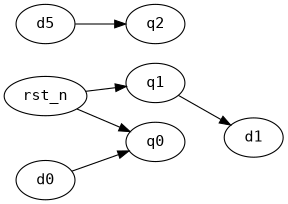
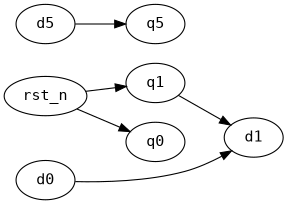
(155, 24) -> (155, 24)
(95, 163) -> (150, 178)
